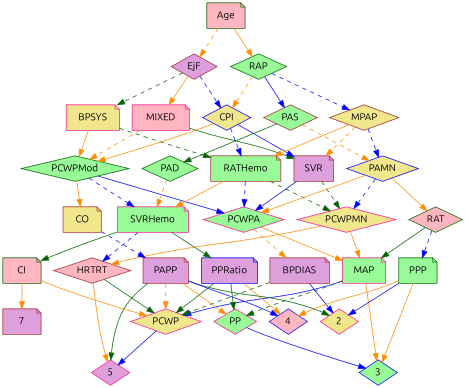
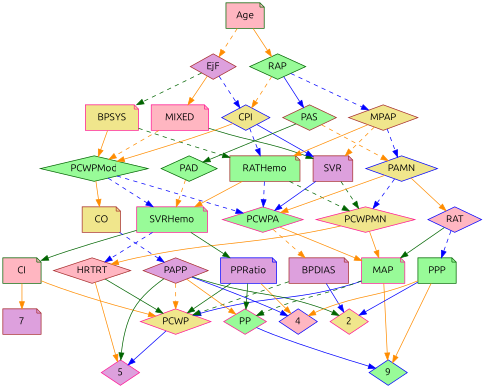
(154, 193) -> (174, 193)
(436, 220) -> (455, 220)
(166, 271) -> (176, 271)
(378, 373) -> (388, 373)
